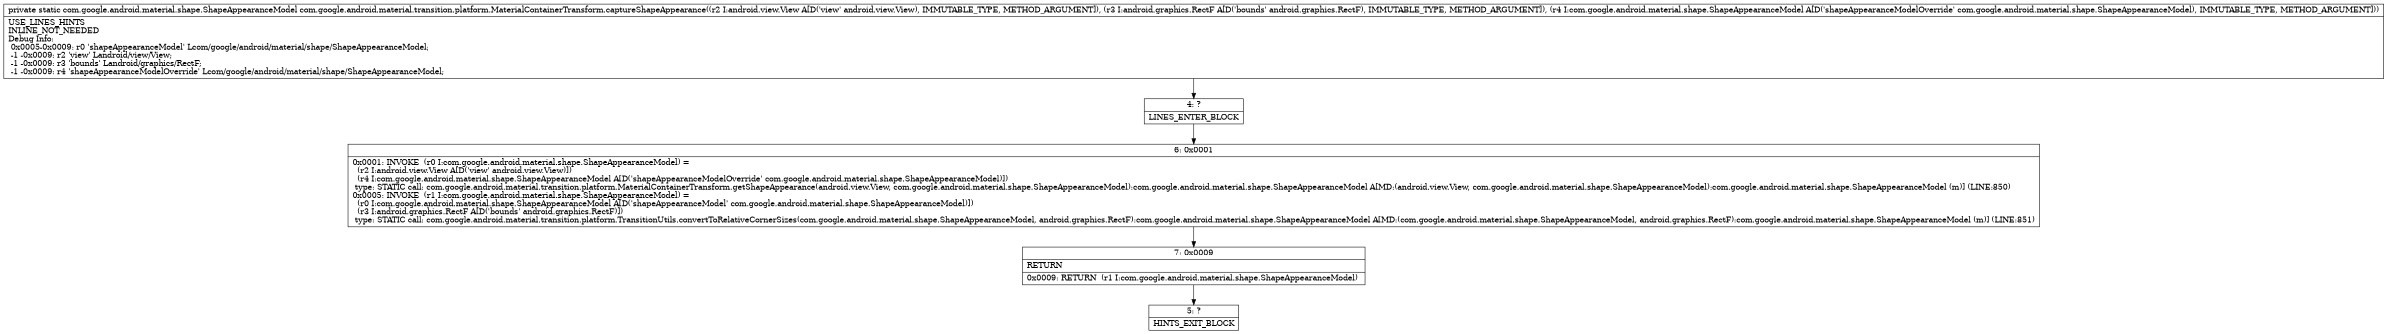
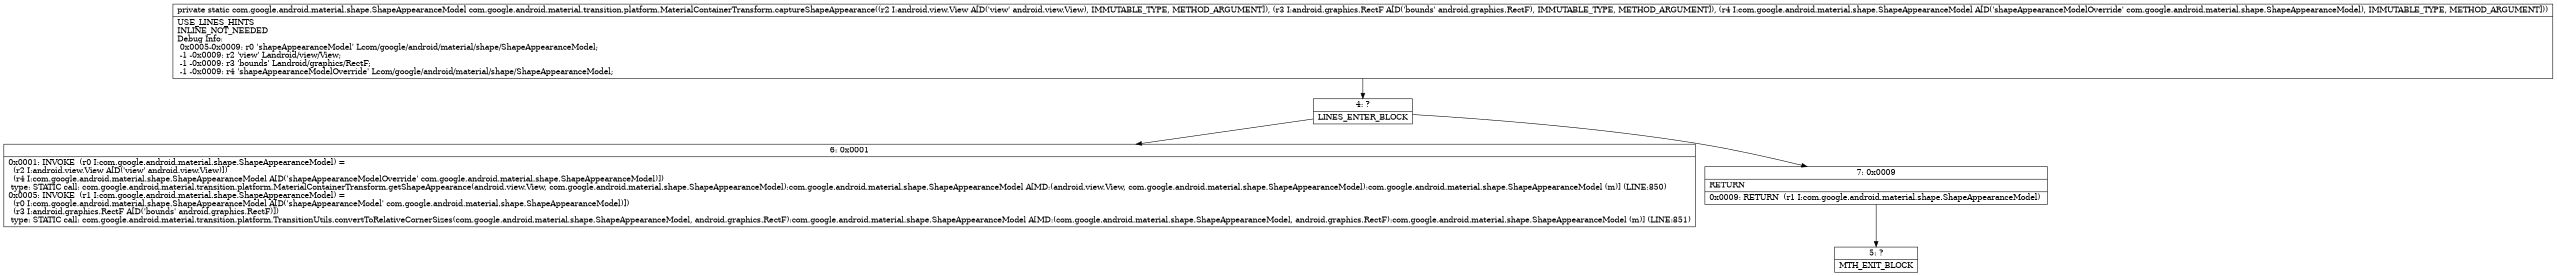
(1194, 234) -> (1608, 131)
(1194, 324) -> (1876, 266)
